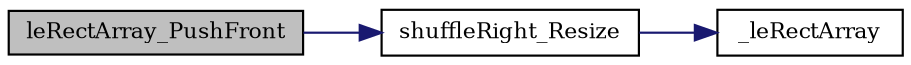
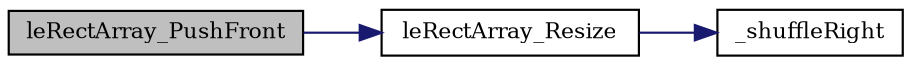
(510, 33) -> (510, 33)
(810, 33) -> (810, 33)
